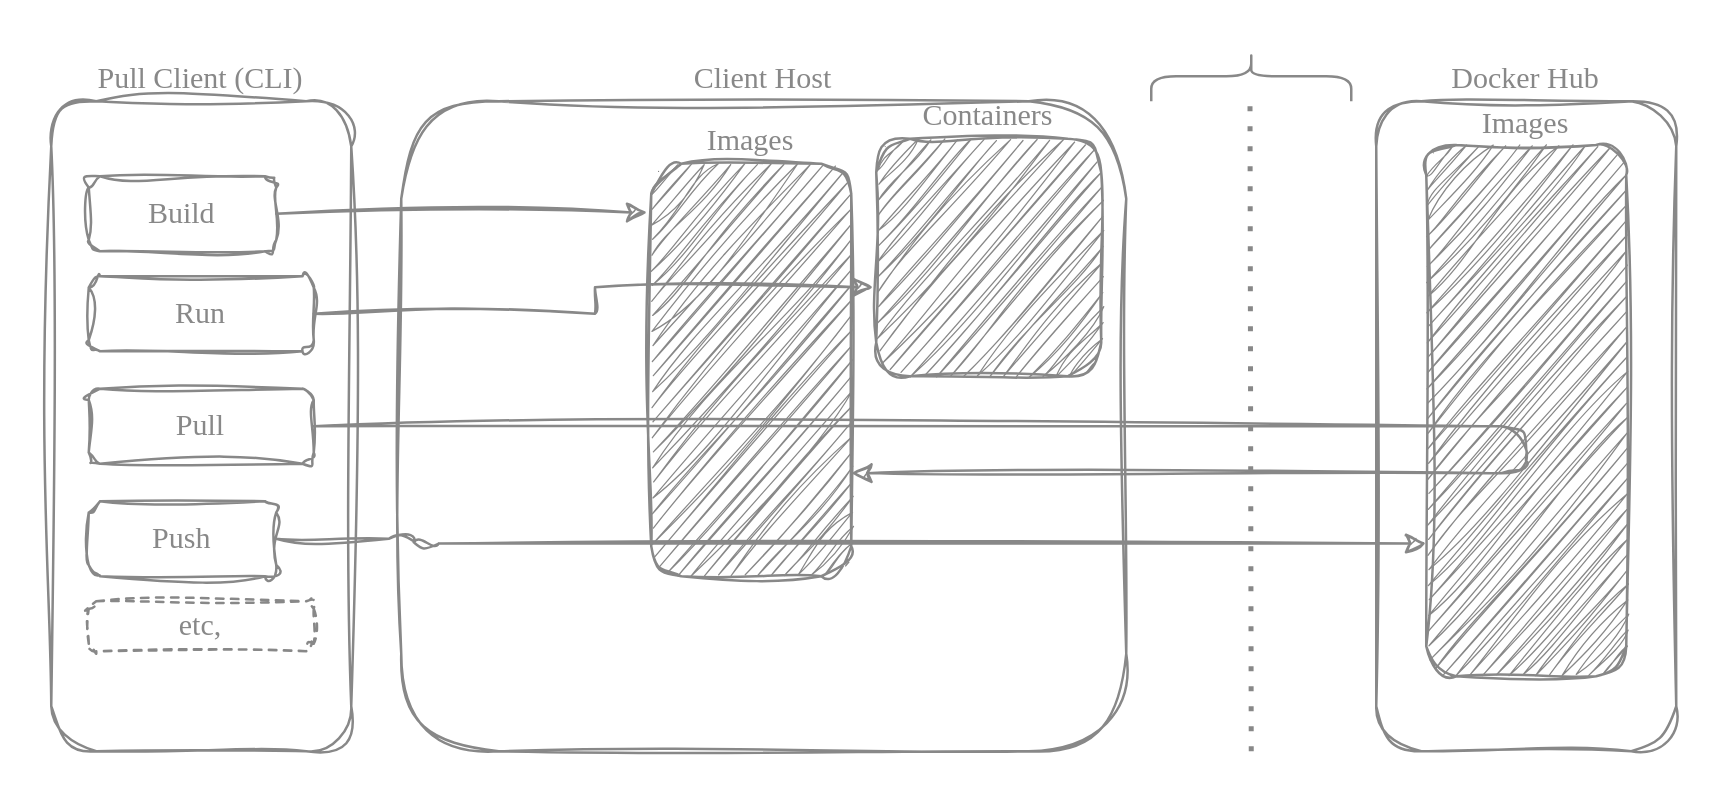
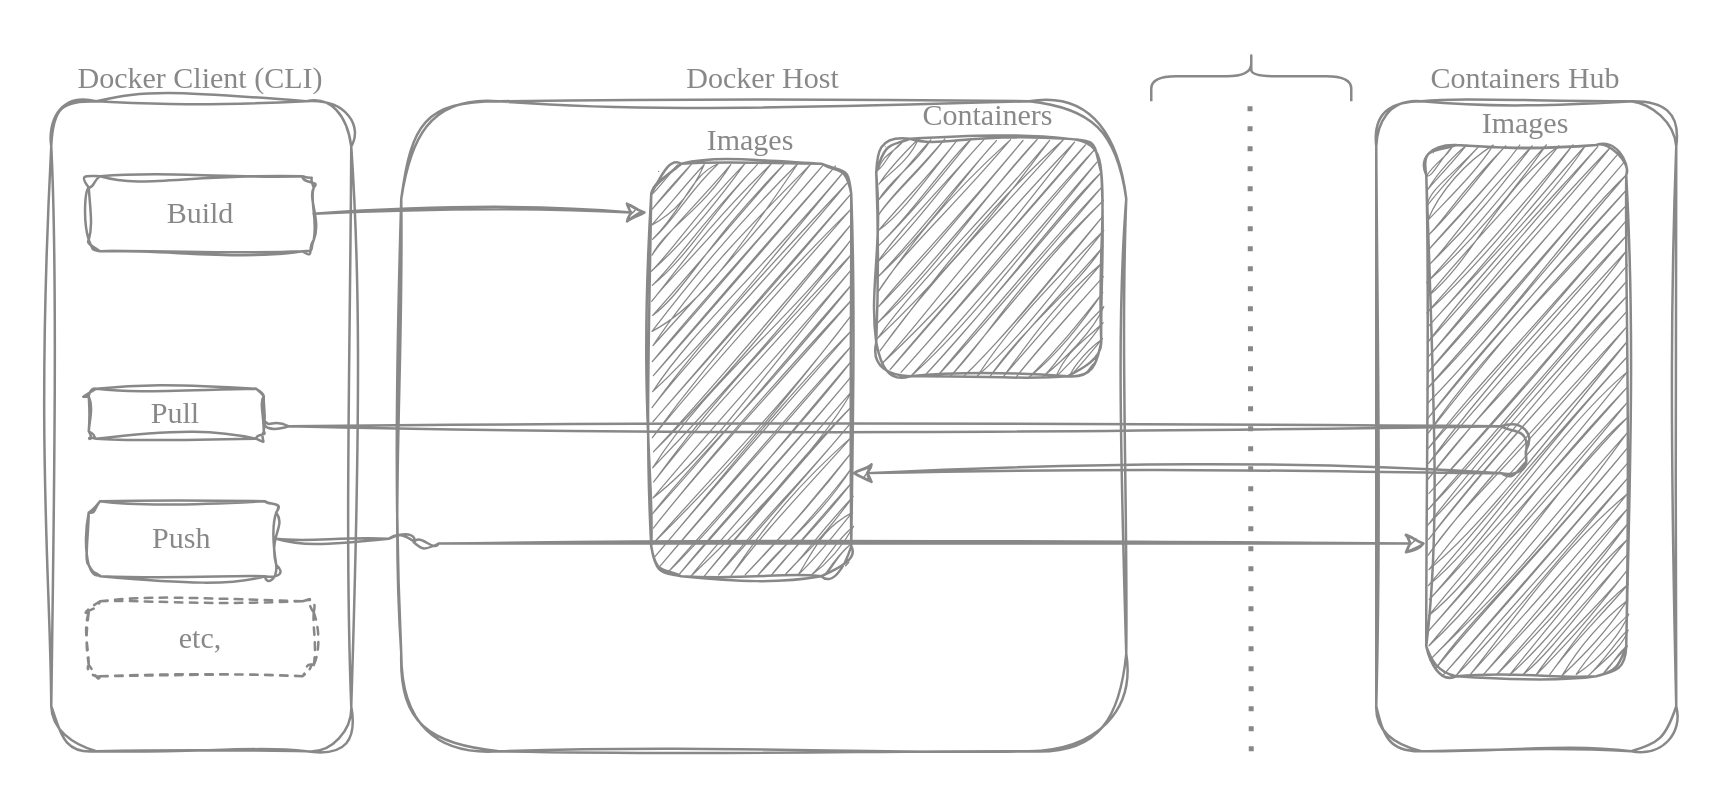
(201, 76) -> (201, 76)
(764, 76) -> (764, 76)
(1526, 76) -> (1526, 76)
(183, 214) -> (201, 214)
(595, 292) -> none
(201, 314) -> none
(201, 426) -> (176, 414)
(201, 626) -> (201, 639)
